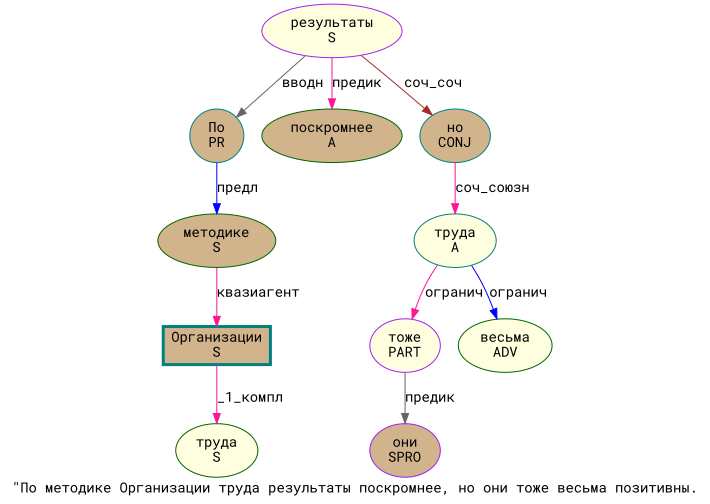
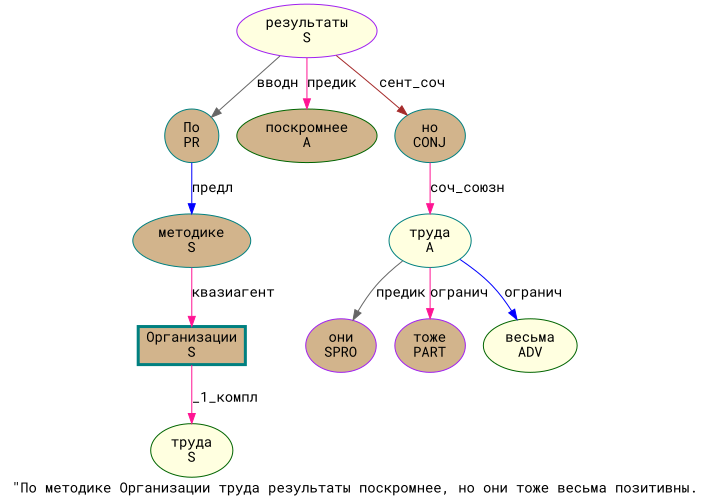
(433, 83) -> (413, 83)
(217, 241) -> (192, 241)
(405, 346) -> (430, 346)
(405, 393) -> (378, 284)
